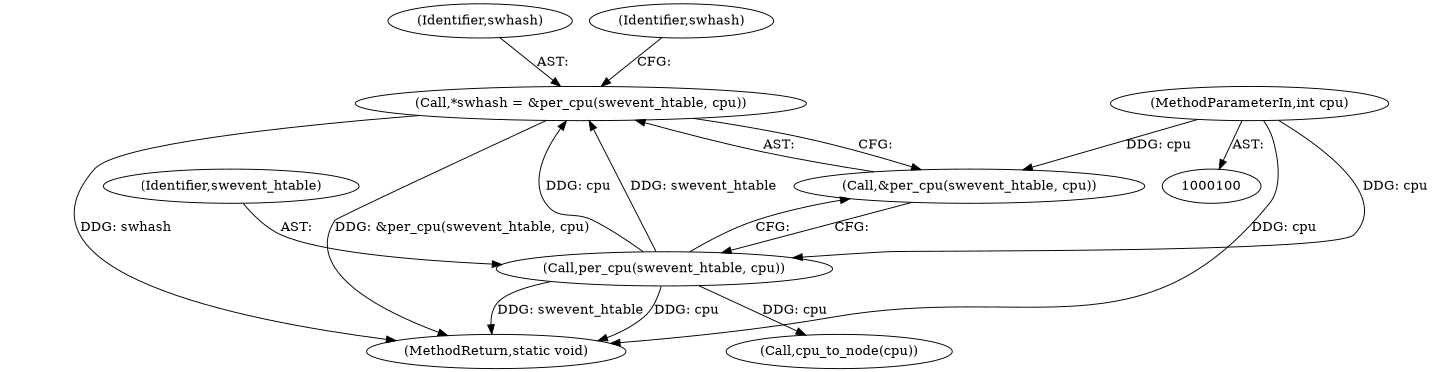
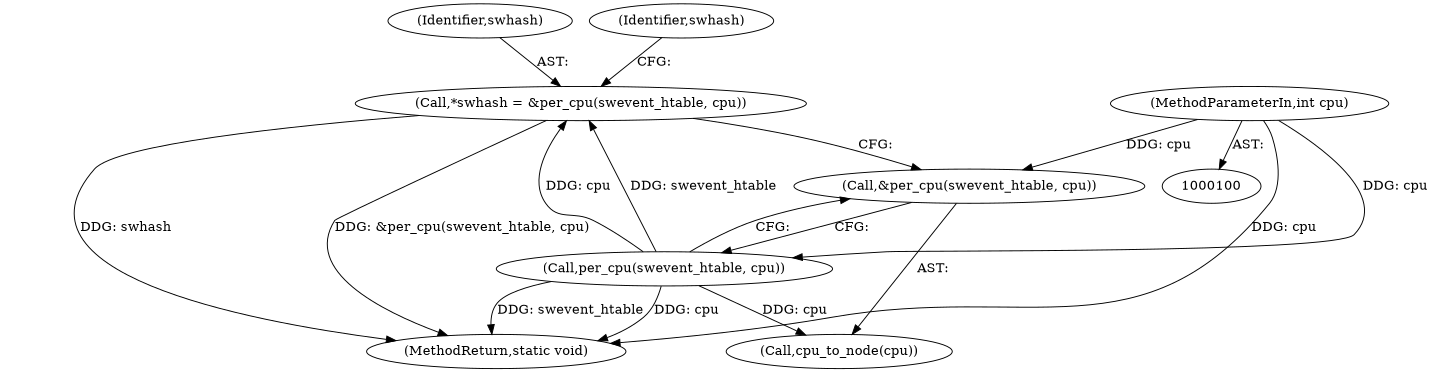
(759, 151) -> (907, 265)
(231, 186) -> none
